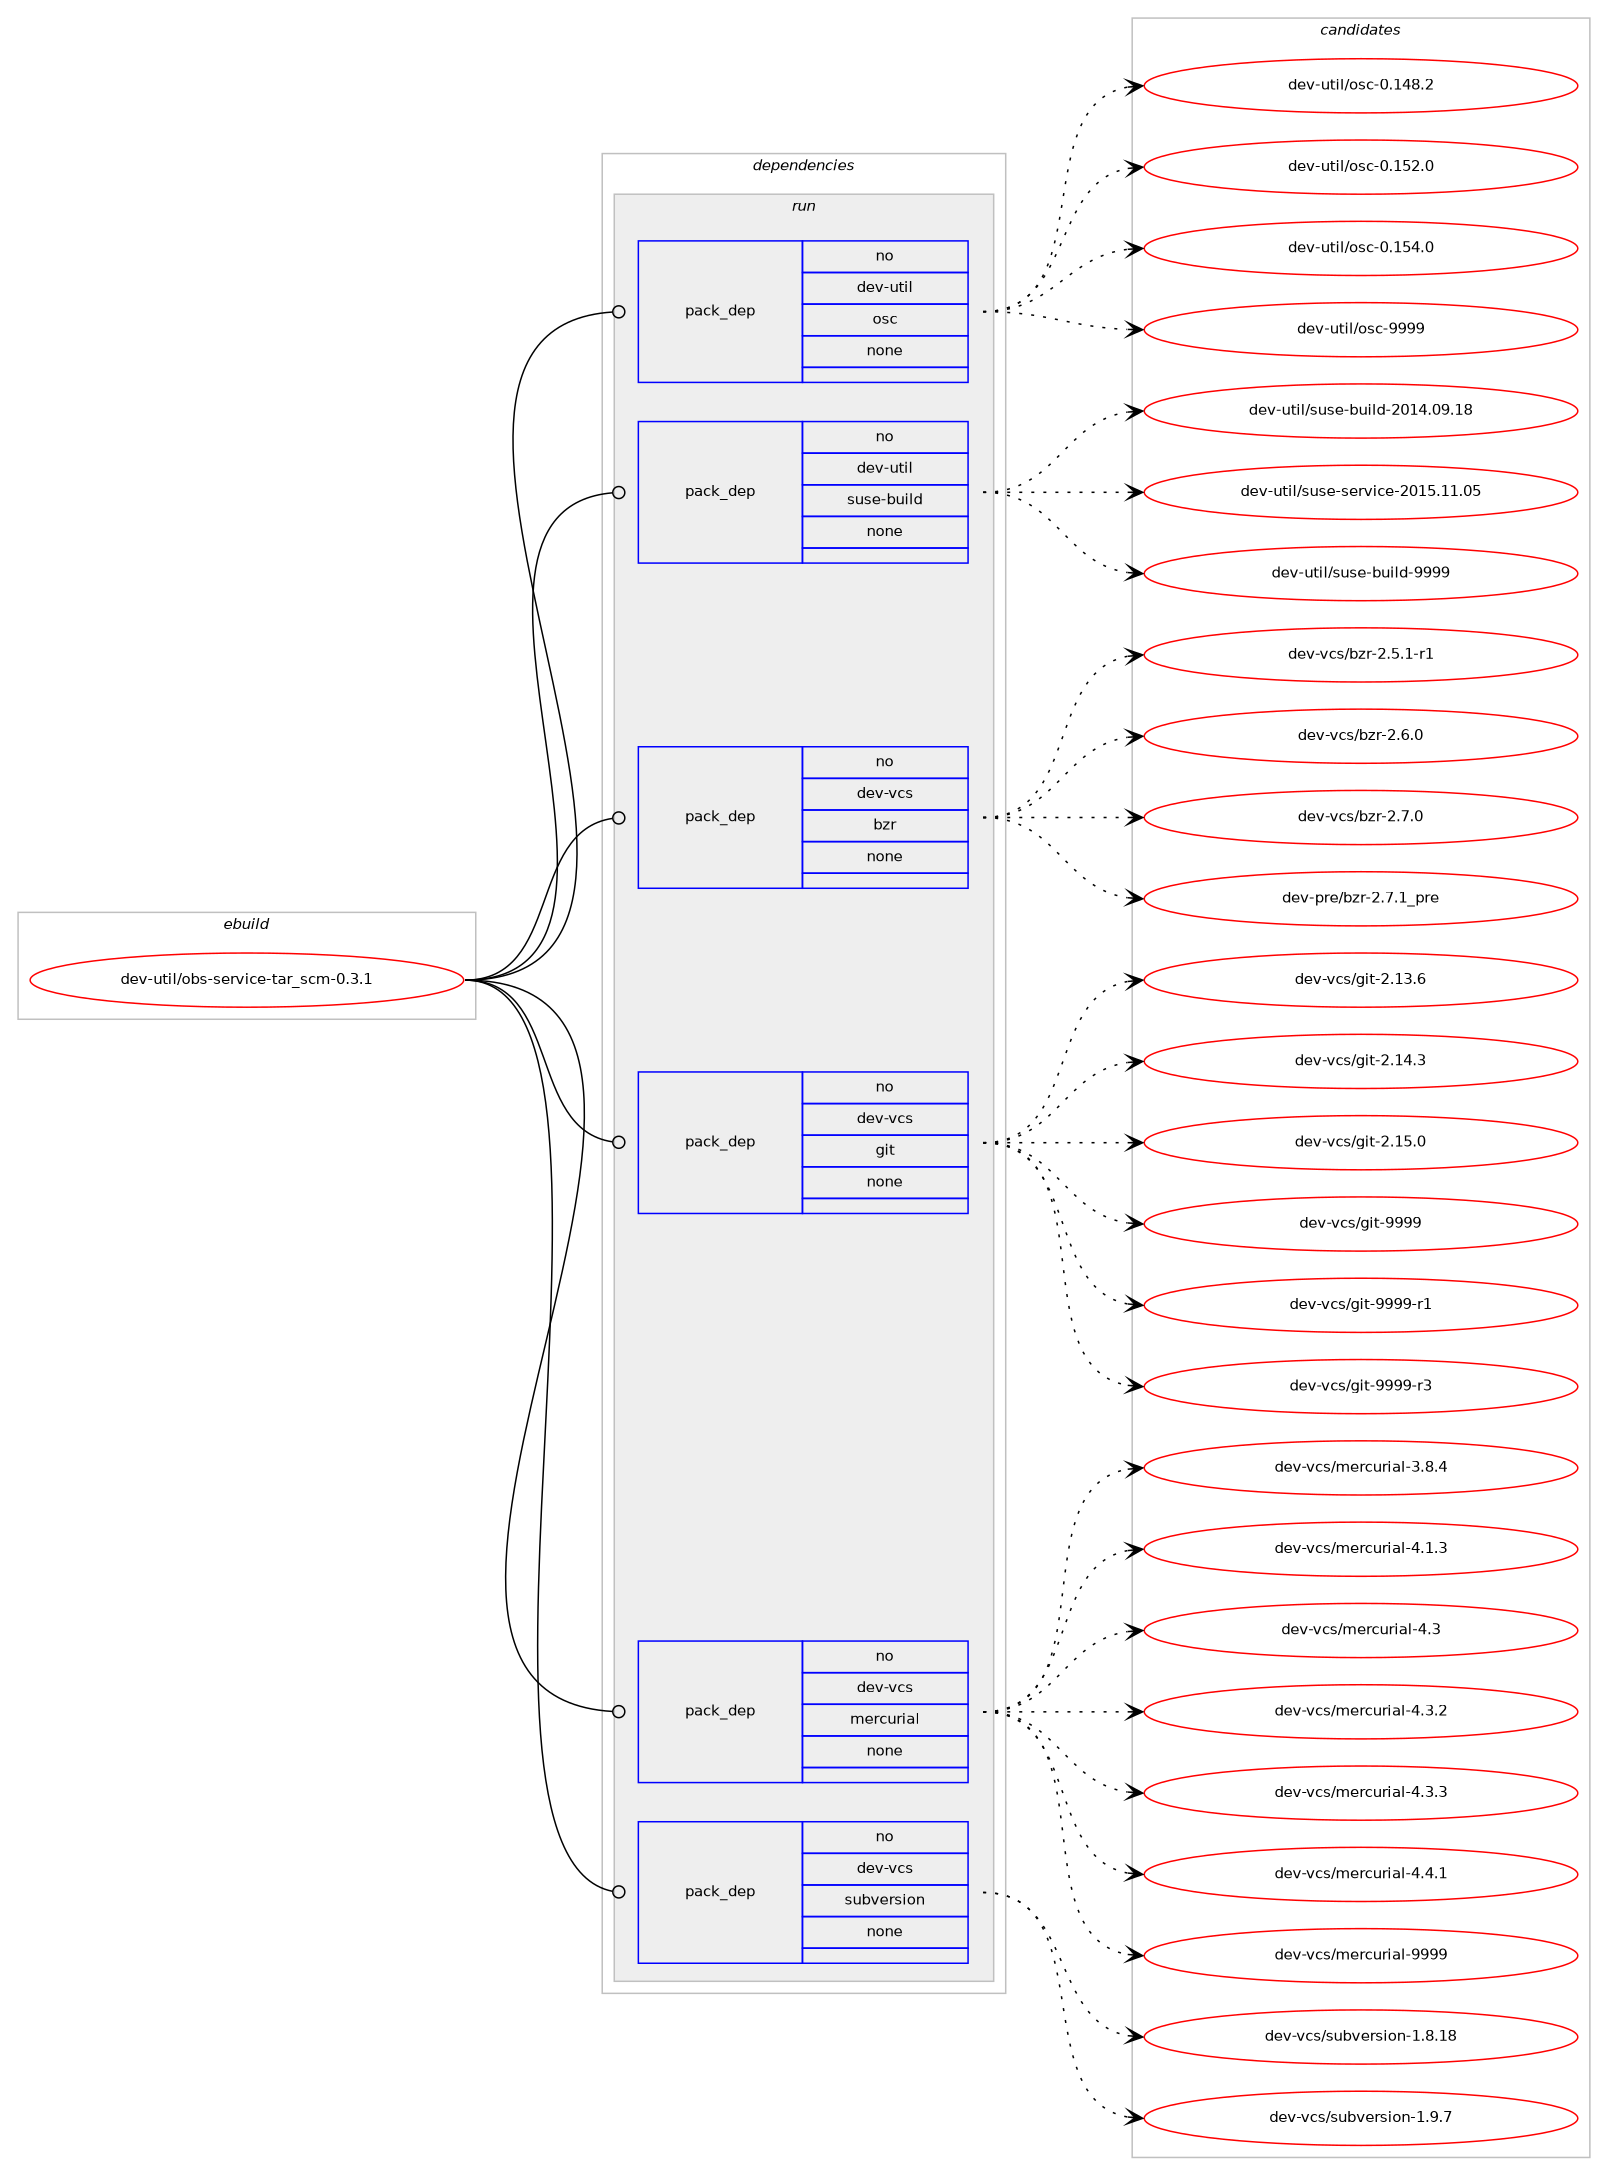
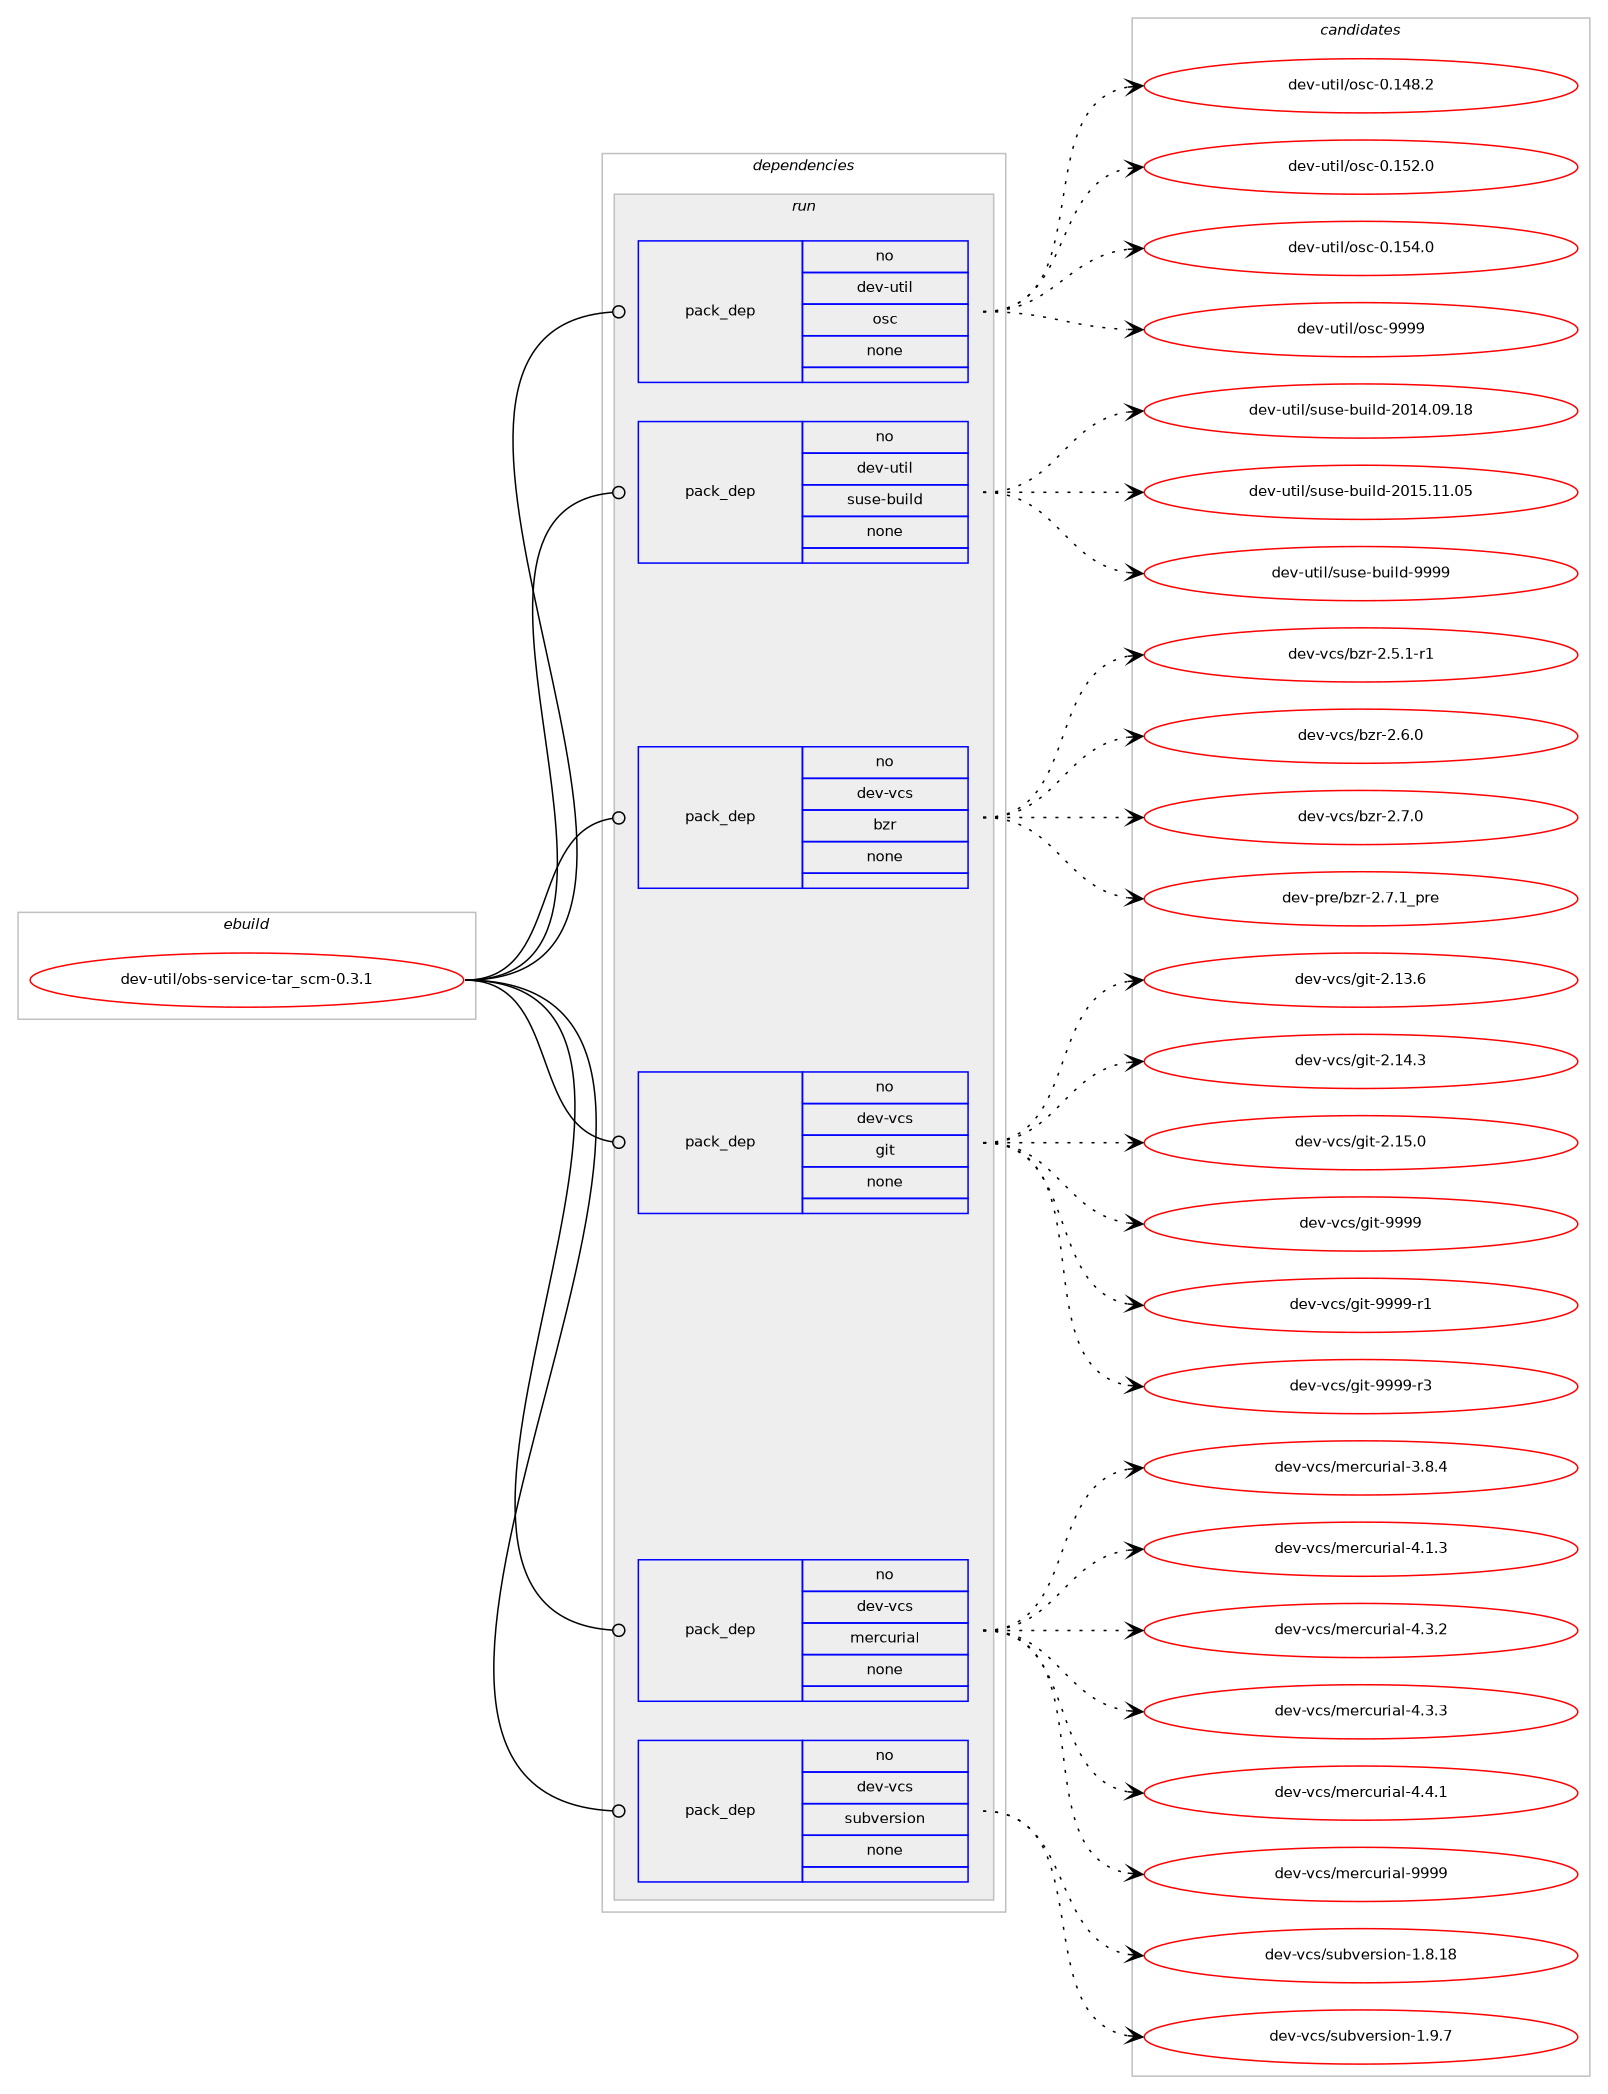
(1361, 492) -> (1361, 492)
(1361, 1631) -> none
